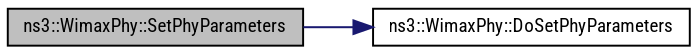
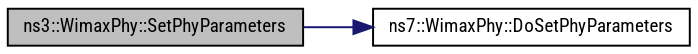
(531, 27) -> (531, 27)
